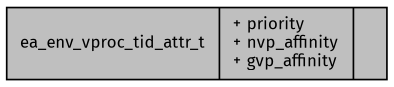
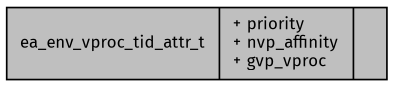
(286, 61) -> (280, 61)
